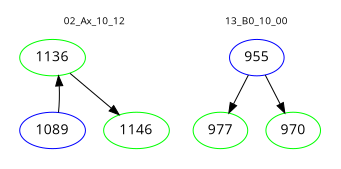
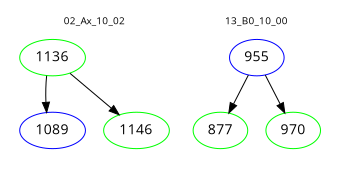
(95, 22) -> (95, 22)
(59, 99) -> (46, 89)
(220, 130) -> (220, 130)
